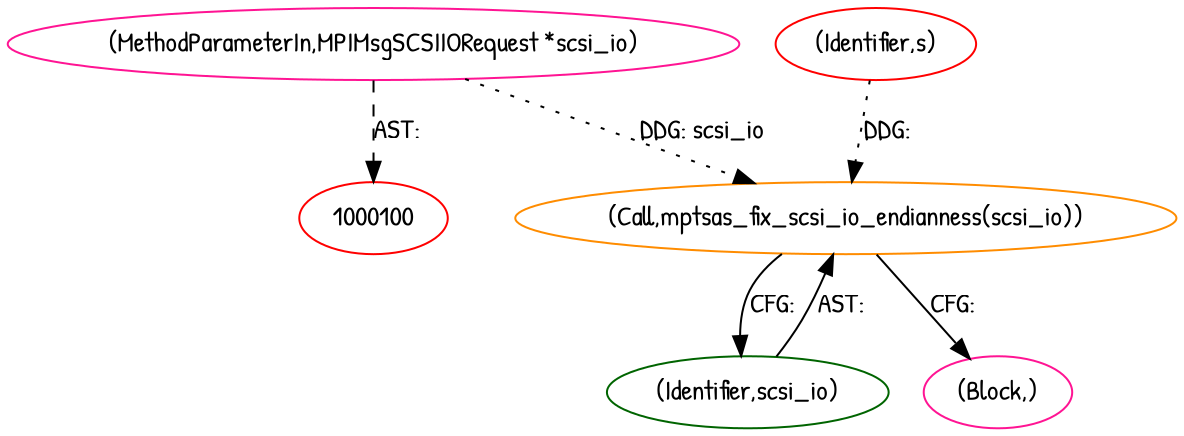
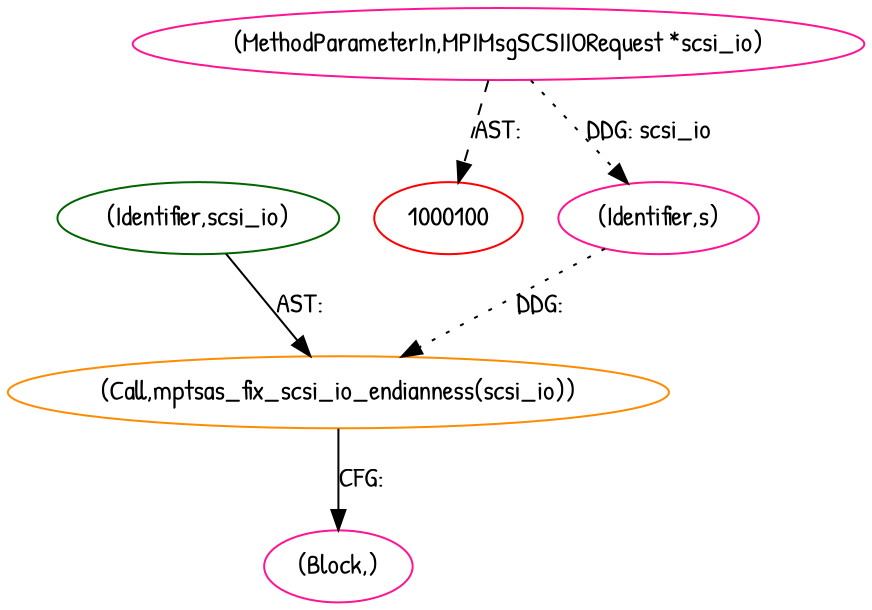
(876, 44) -> (659, 218)
(600, 128) -> (572, 125)
(750, 289) -> none
